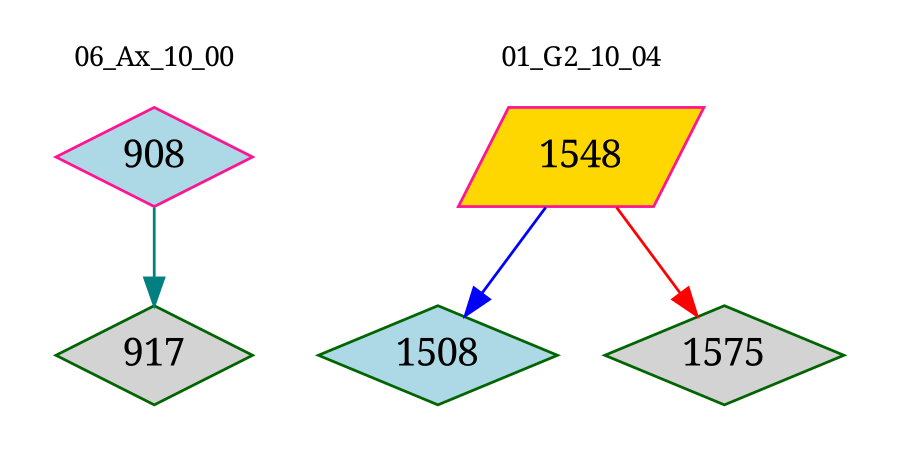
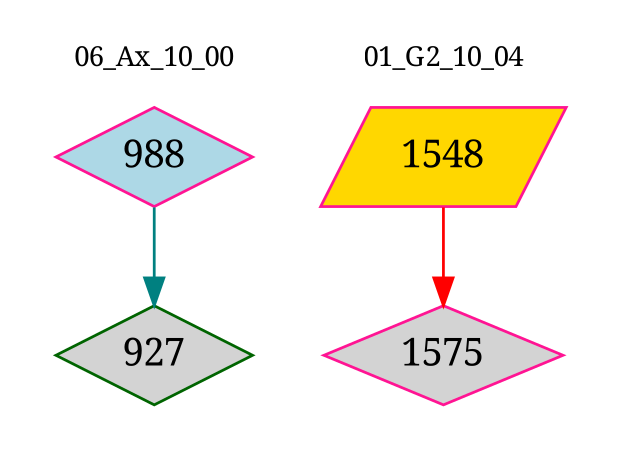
(154, 157) -> (154, 157)
(154, 355) -> (154, 355)
(438, 355) -> none
(724, 355) -> (443, 355)
